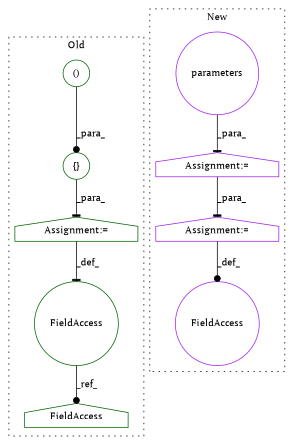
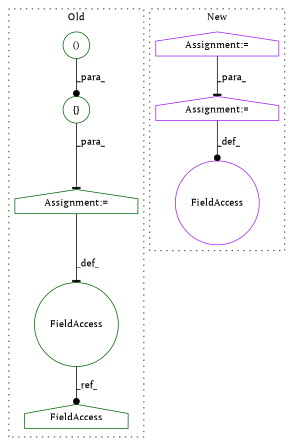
(217, 73) -> none
